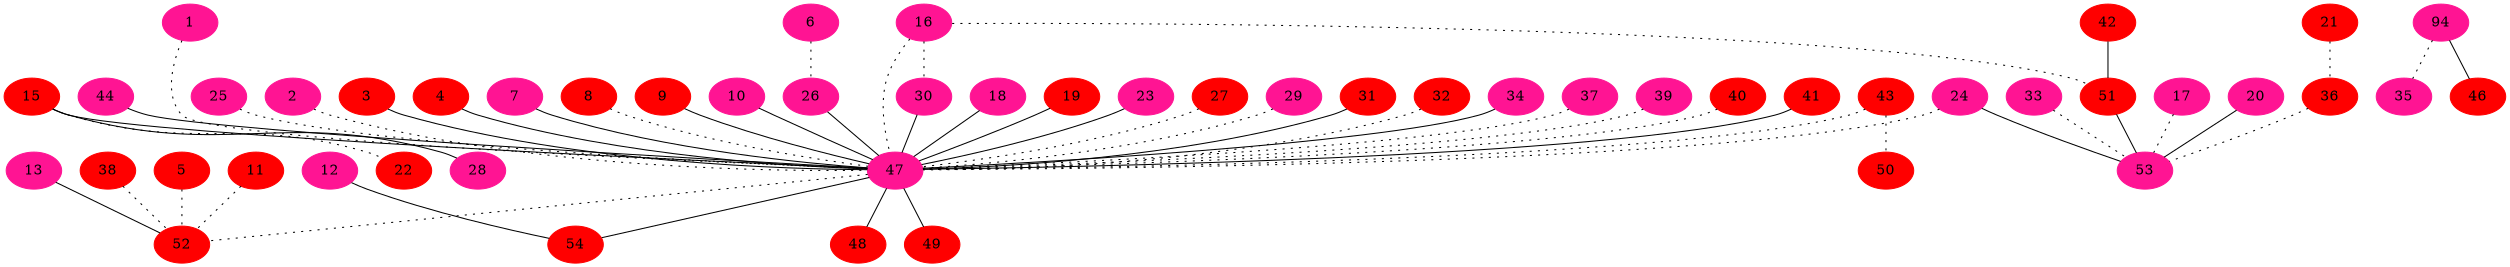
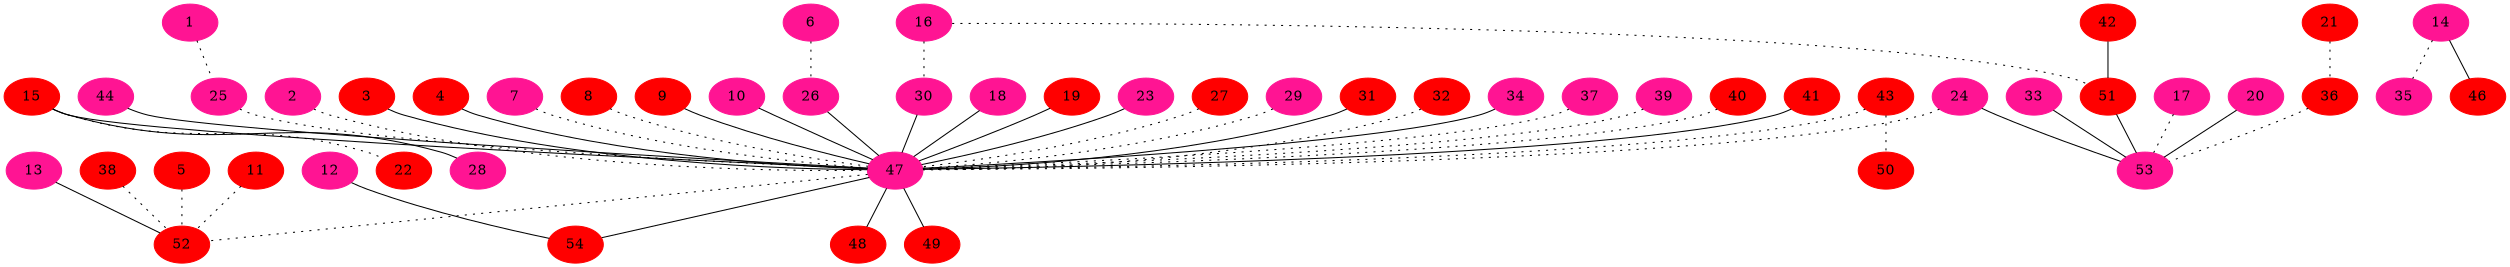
(2441, 23) -> (2441, 23)
(884, 93) -> none
(2090, 134) -> (2090, 134)
(700, 148) -> (700, 148)
(484, 149) -> (205, 60)
